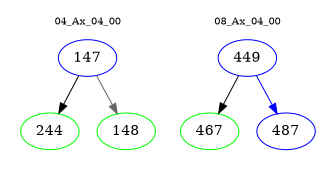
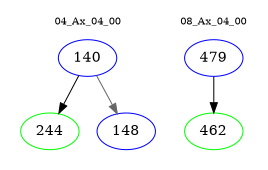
(88, 58) -> (88, 58)
(247, 58) -> (214, 58)
(126, 131) -> (126, 131)
(210, 131) -> (214, 131)
(286, 131) -> none
